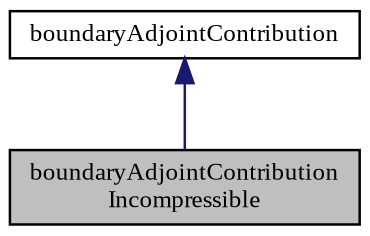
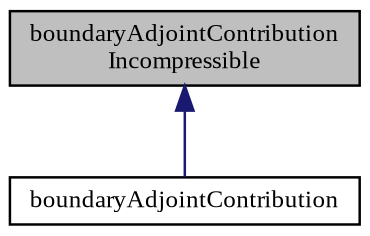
(185, 117) -> (185, 144)
